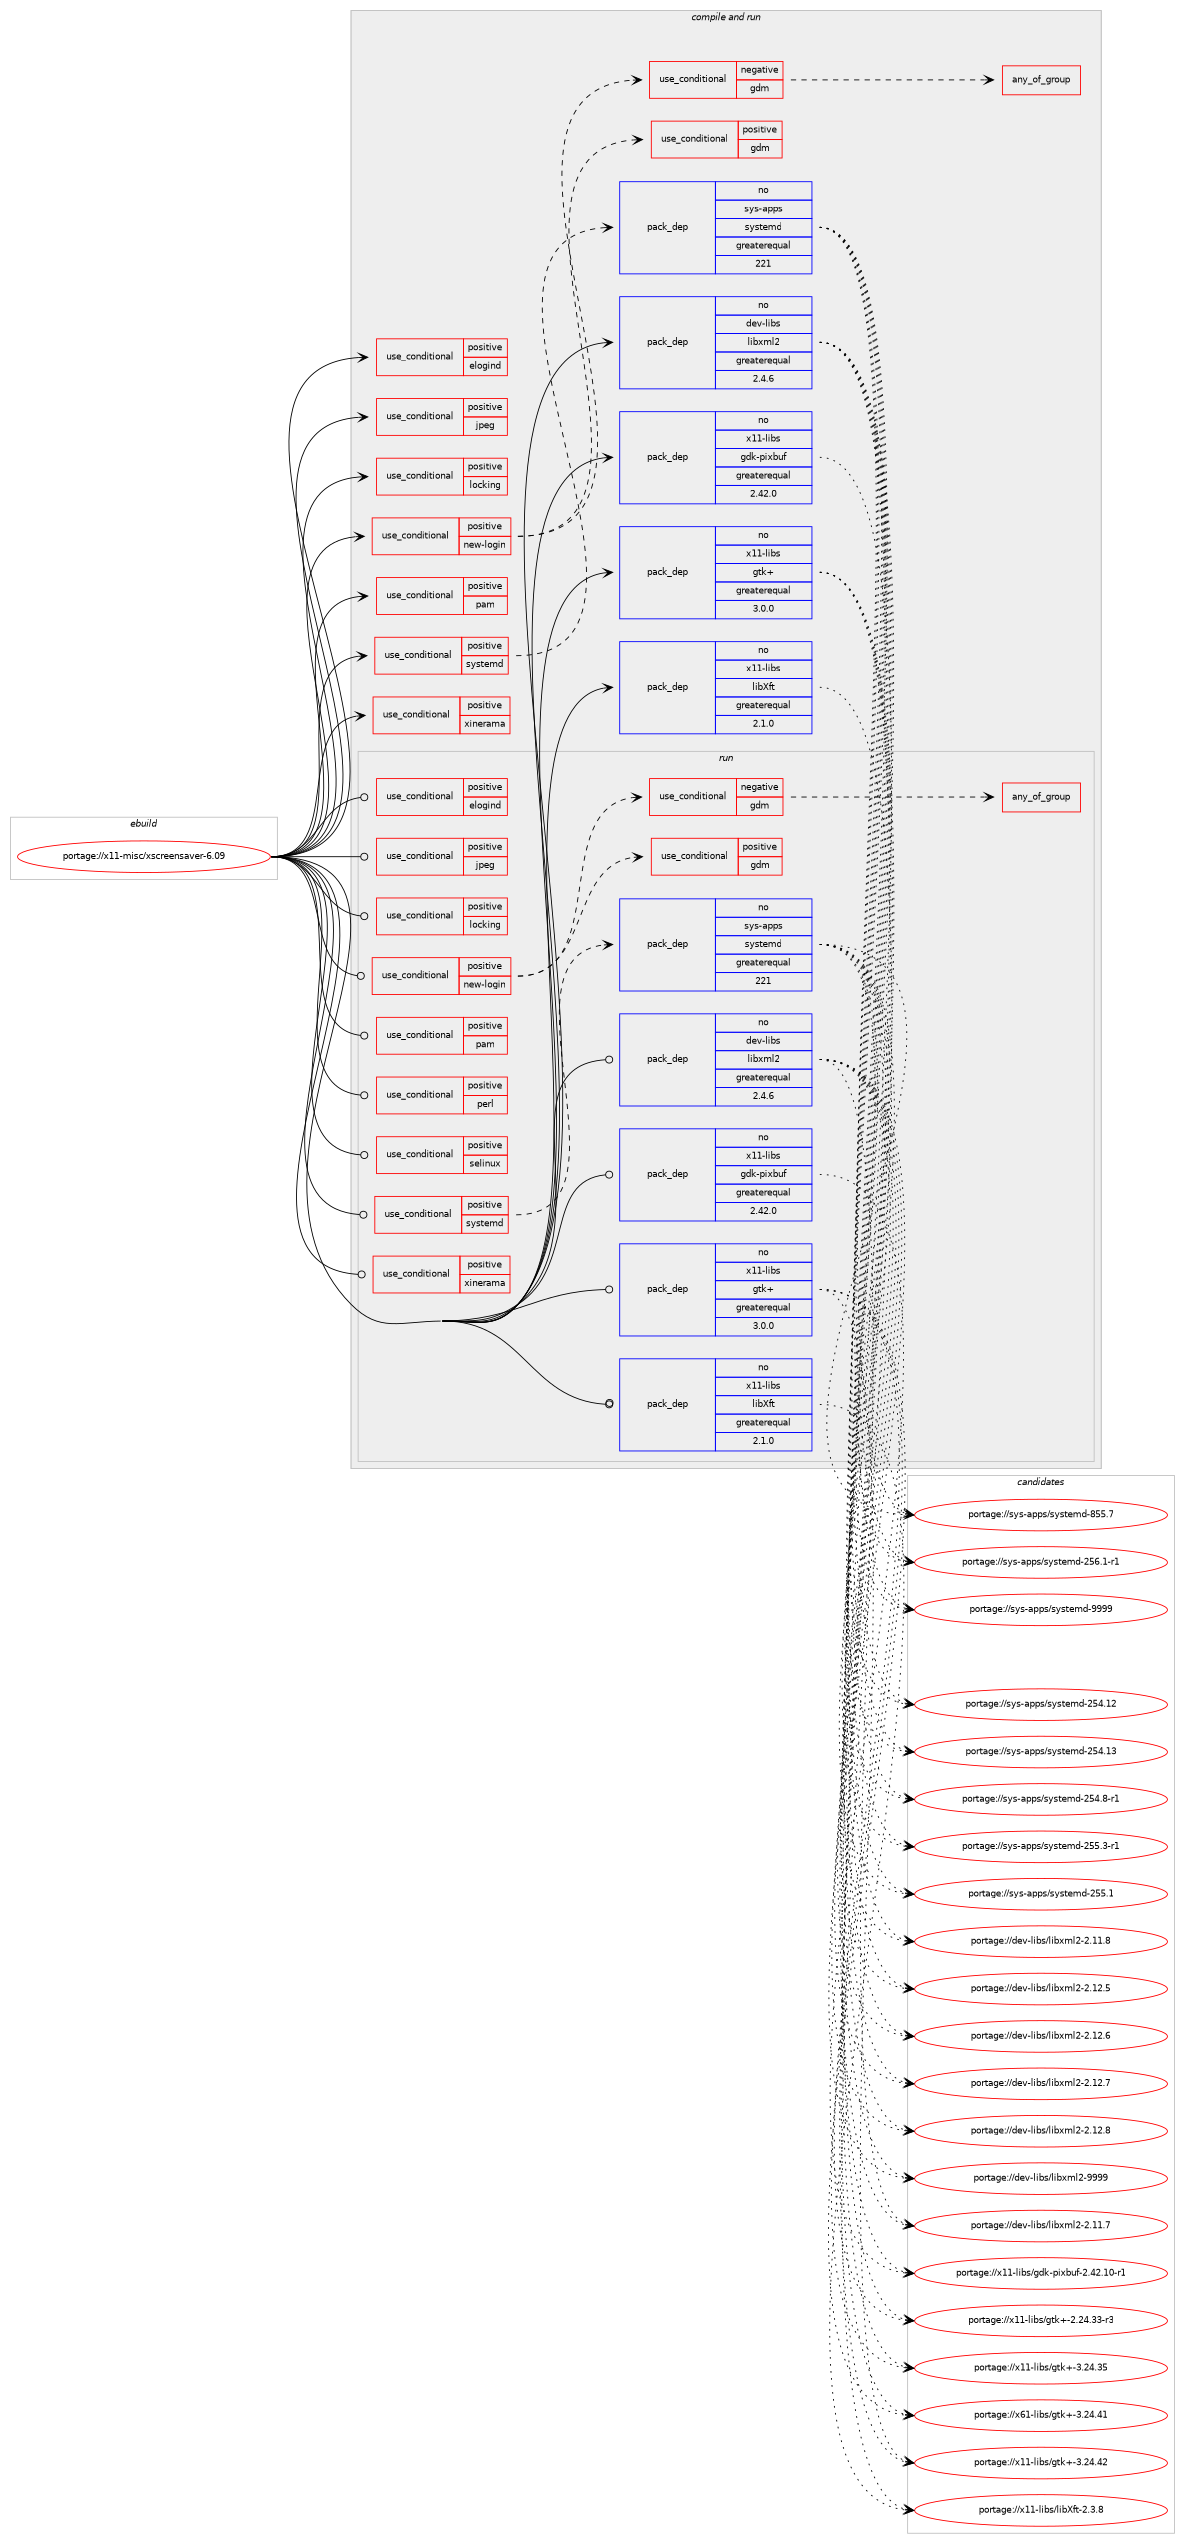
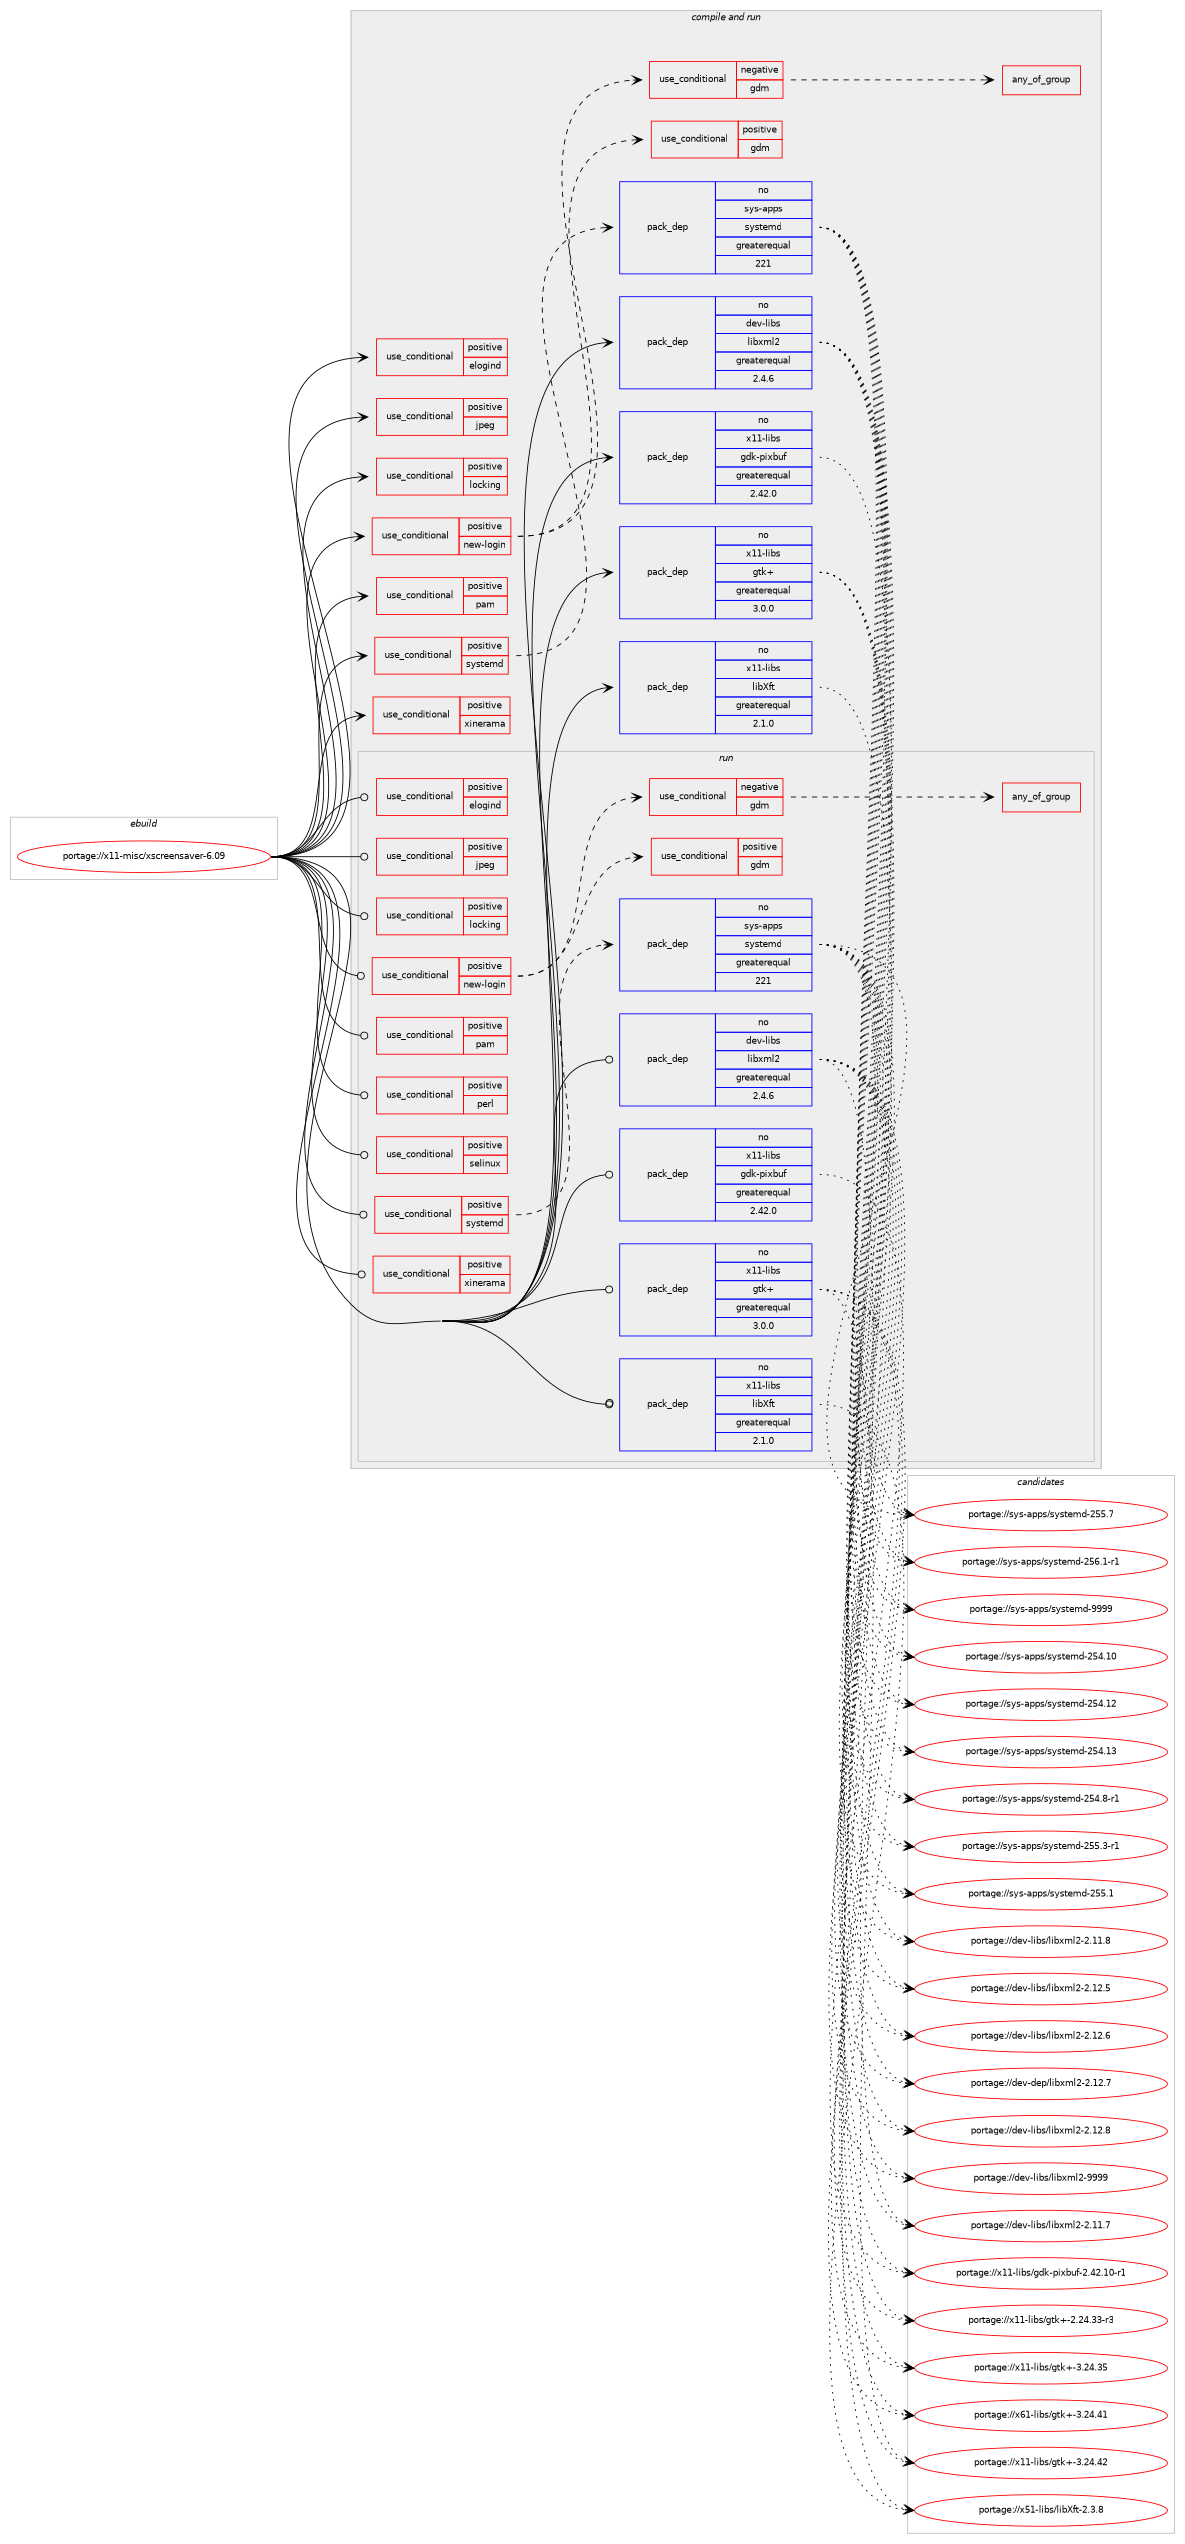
(1041, 1515) -> (1041, 1515)
none -> (1041, 1657)
(1041, 2084) -> (1041, 2084)
(1041, 2510) -> (1041, 2510)
